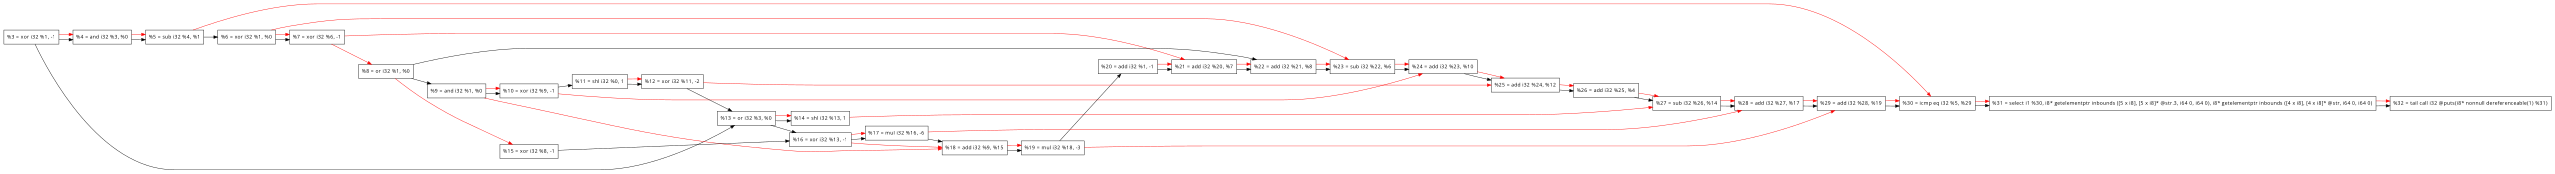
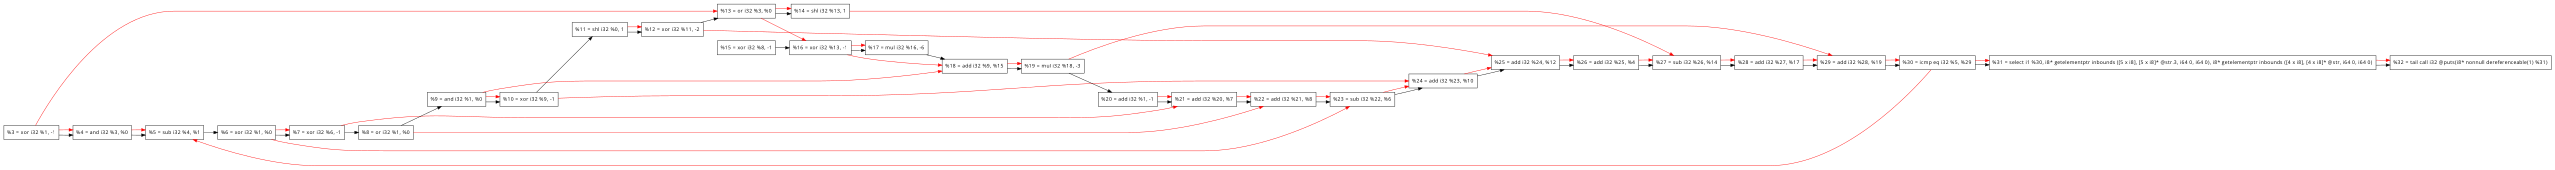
(1073, 4) -> (1078, 166)
(833, 48) -> (838, 132)
(350, 53) -> (350, 132)
(450, 115) -> none
(781, 128) -> (782, 29)
(1334, 130) -> none
(359, 170) -> (350, 11)
